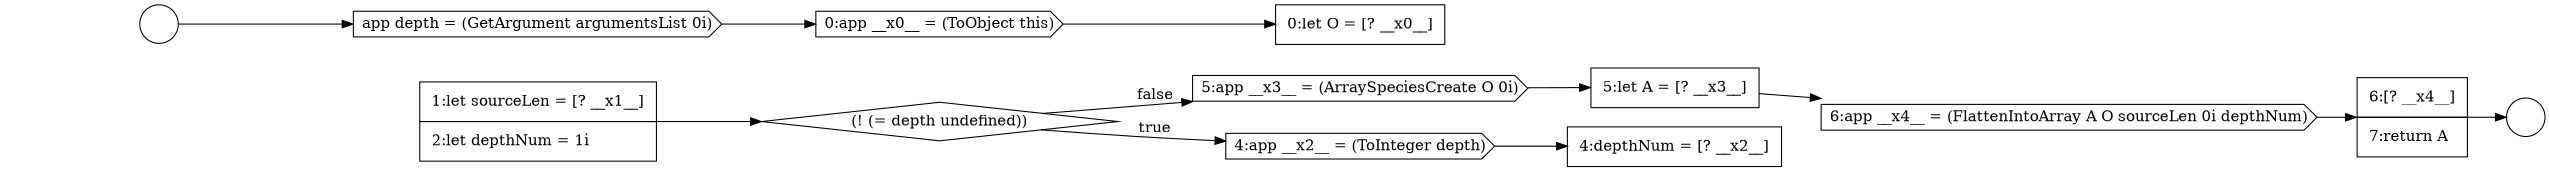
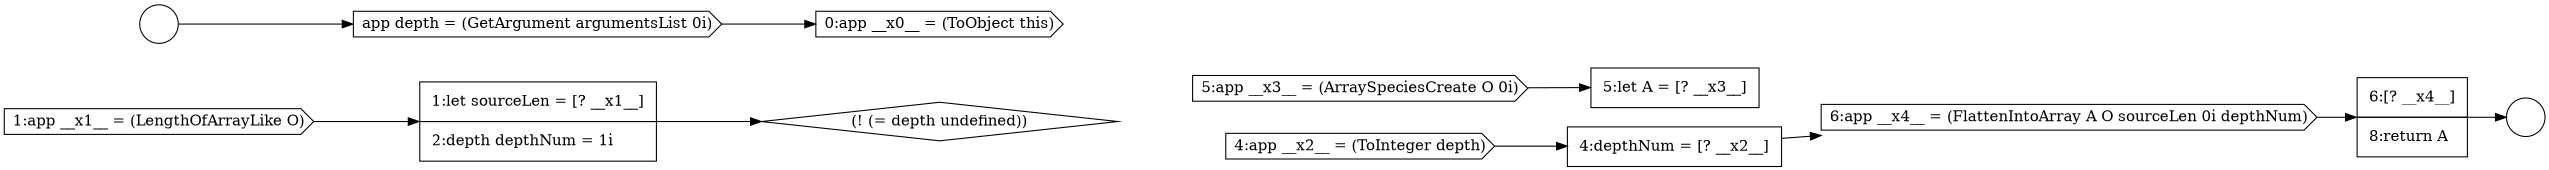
(1360, 24) -> none
(1785, 96) -> (1796, 137)
(1112, 108) -> none
none -> (159, 122)
(1128, 136) -> none
(2409, 137) -> (2409, 137)
(511, 141) -> (523, 141)
